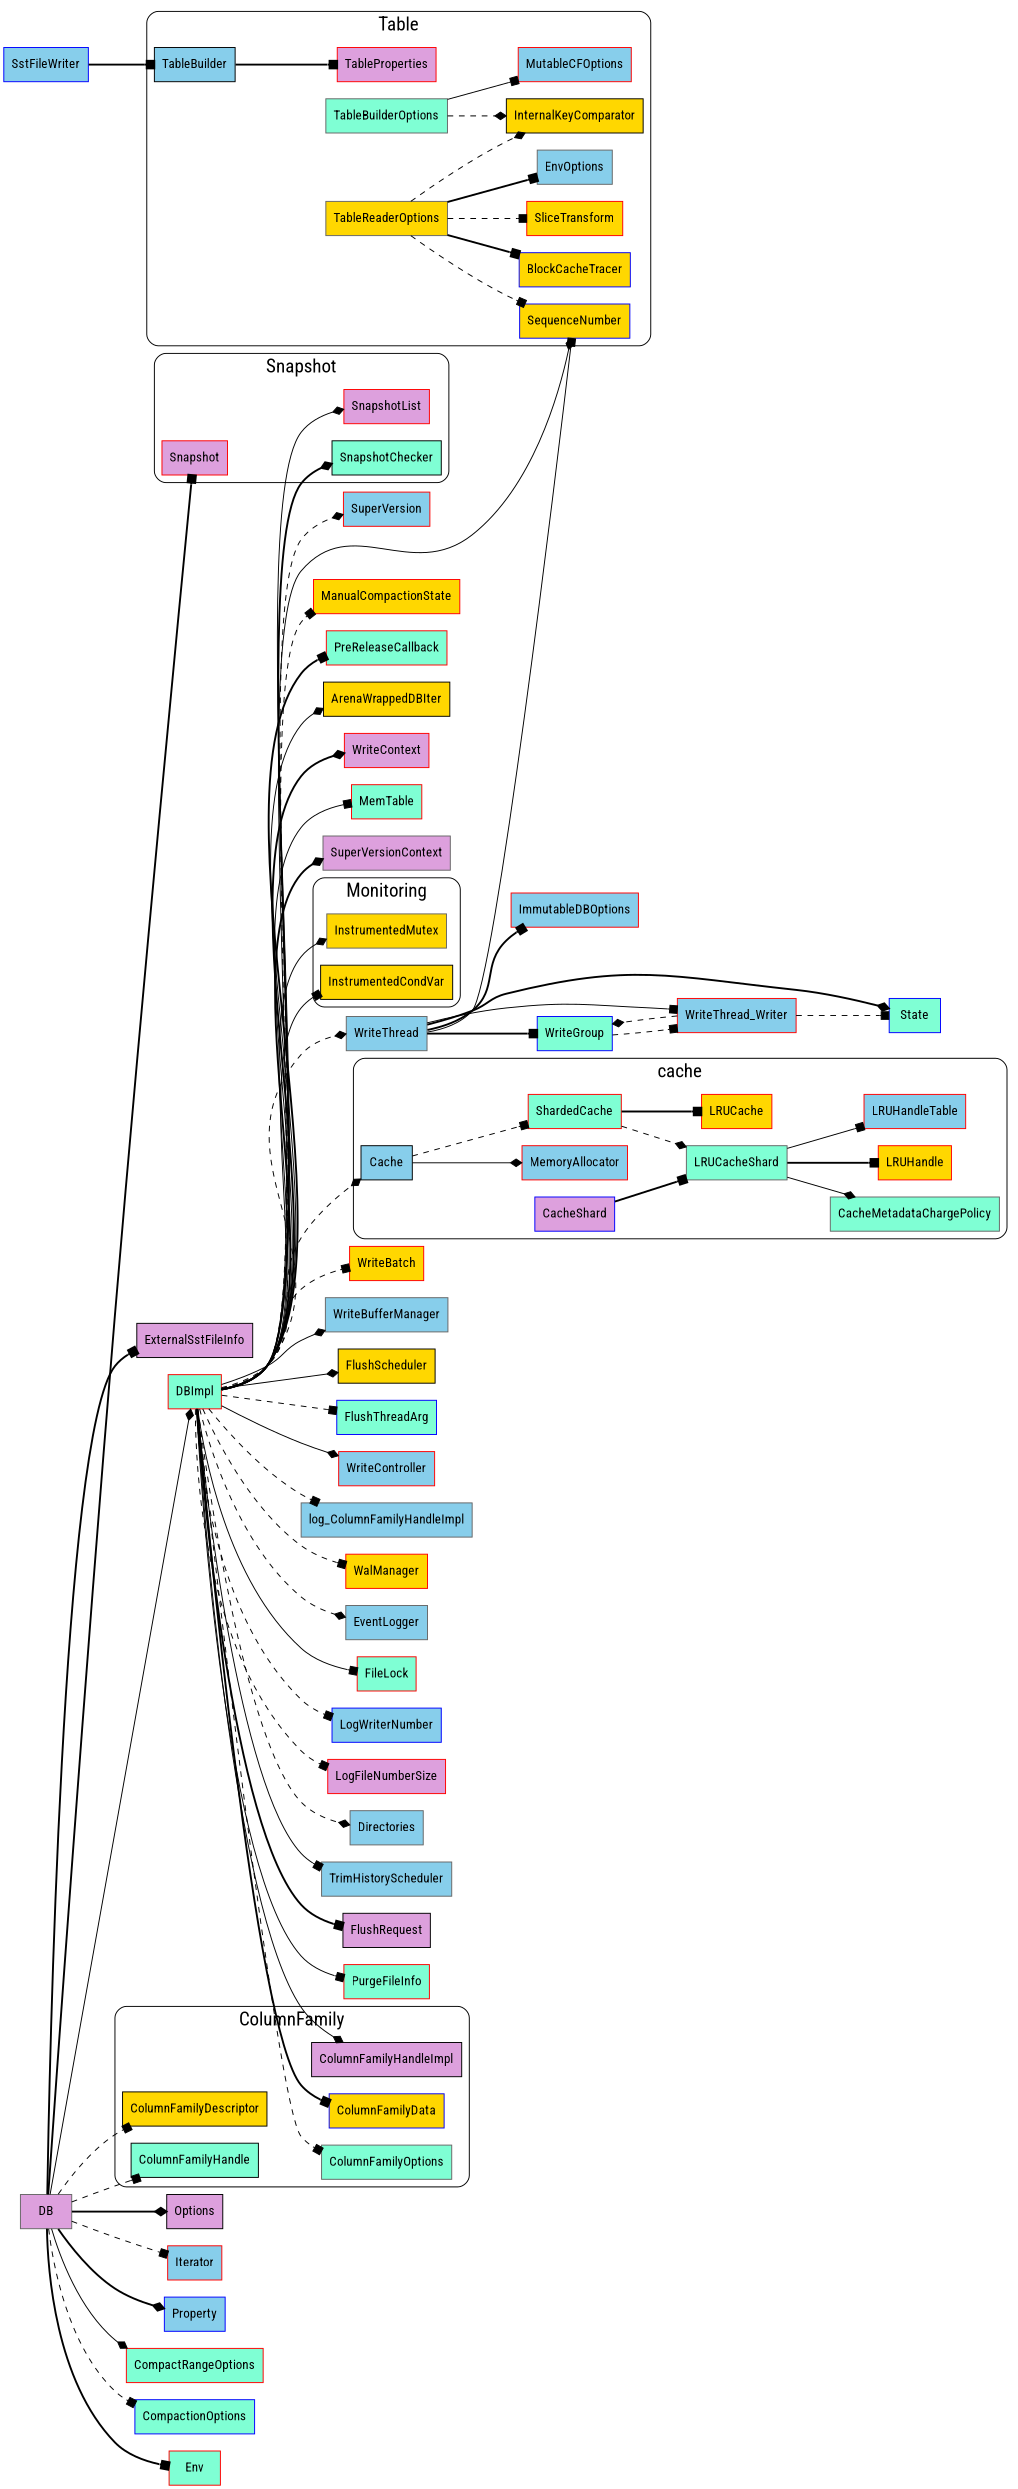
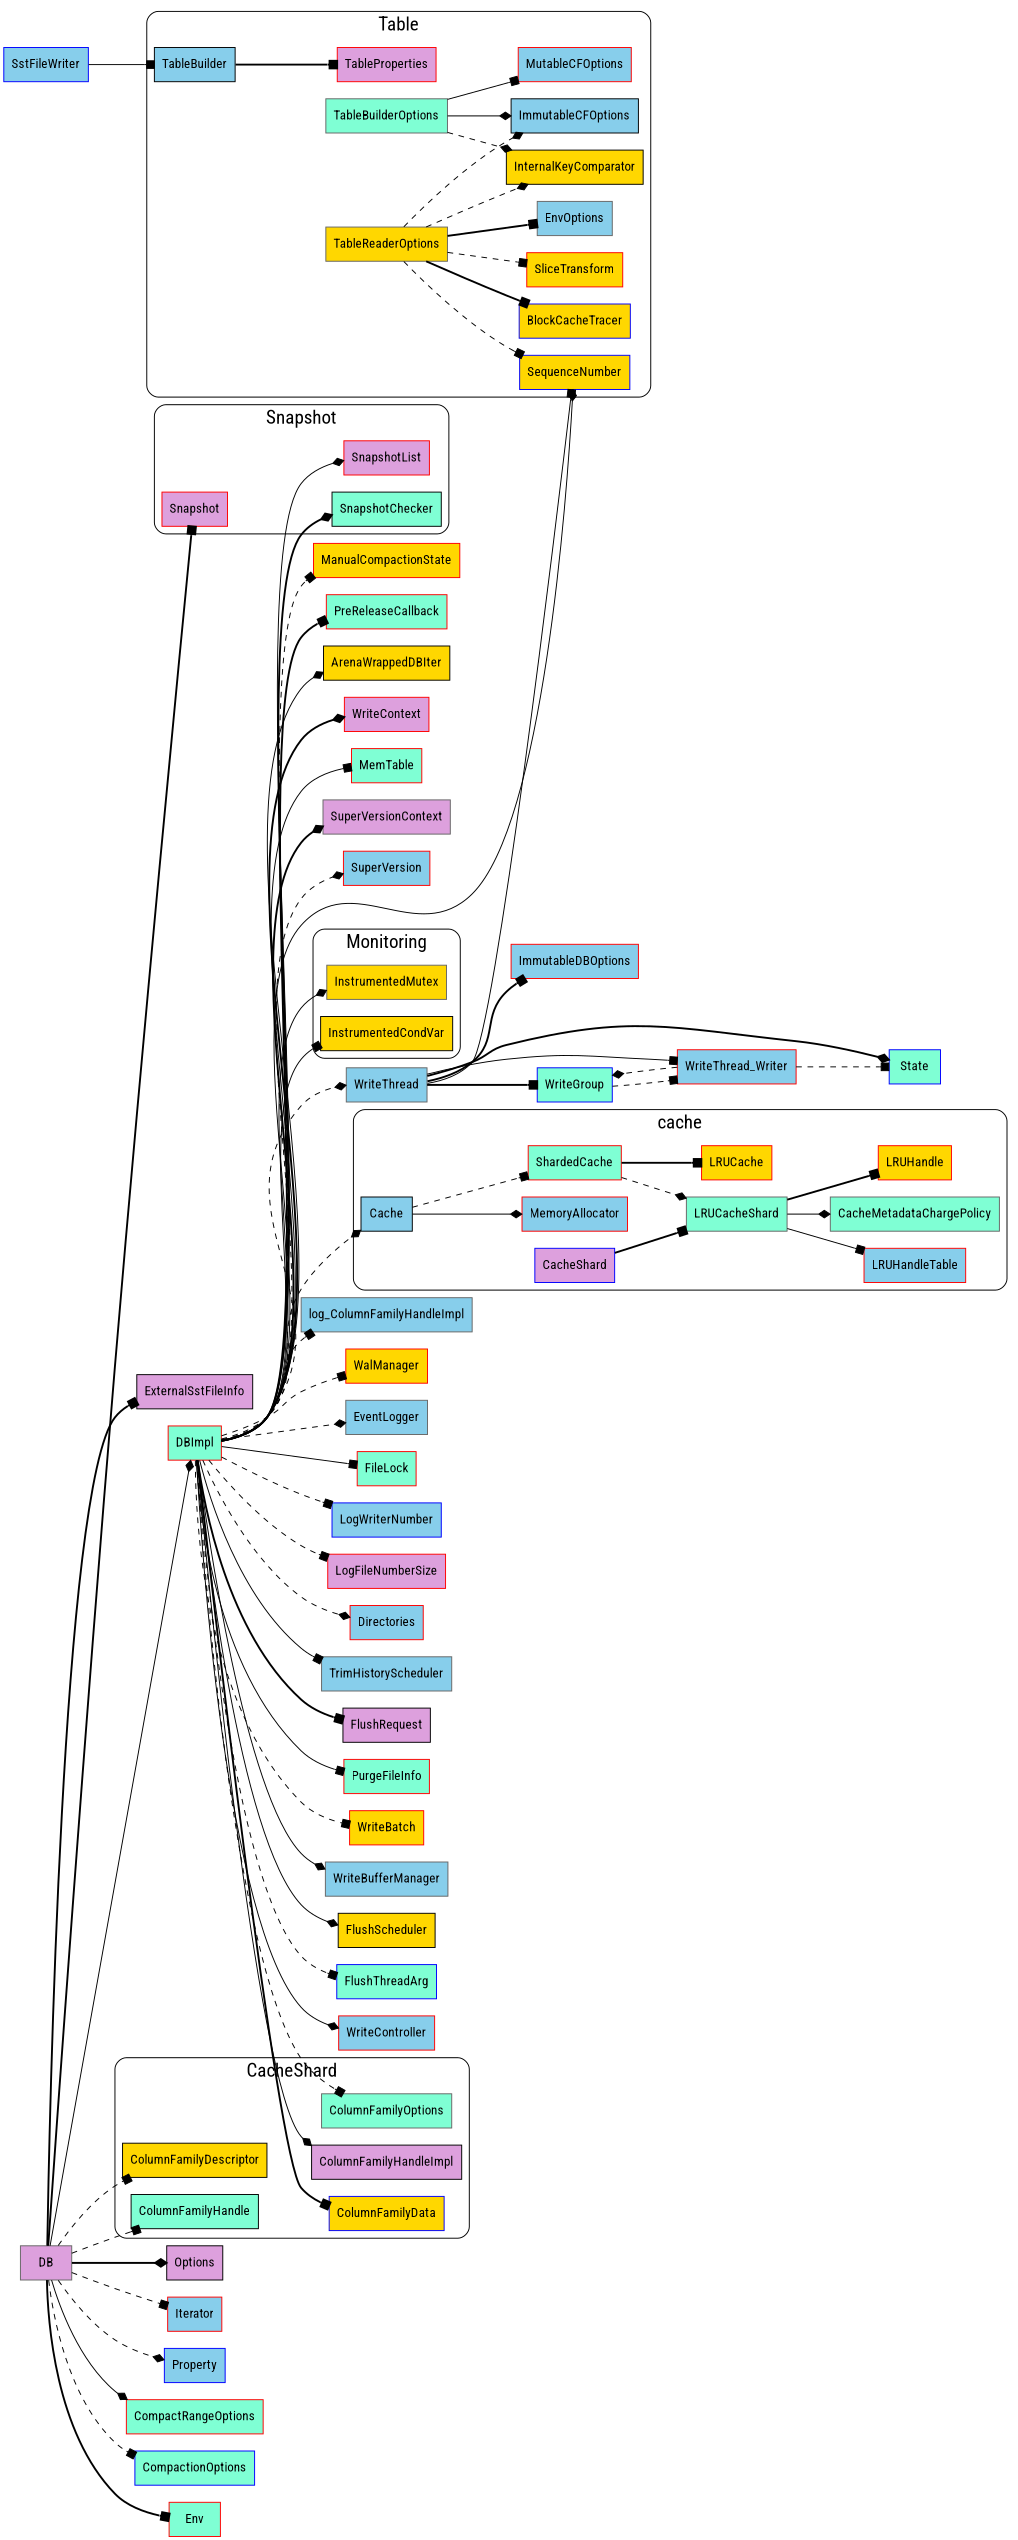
(117, 65) -> (117, 65)
none -> (575, 116)
(387, 1828) -> (387, 1623)
(292, 2021) -> (292, 2072)
(99, 2276) -> (99, 2327)
